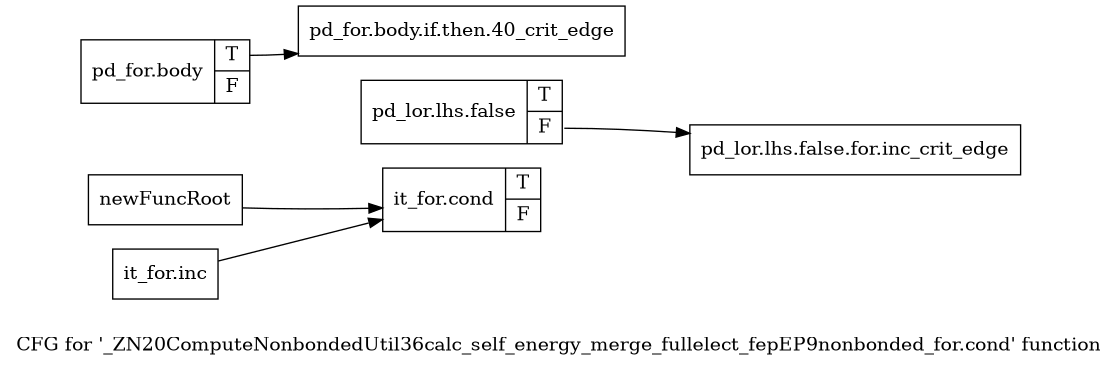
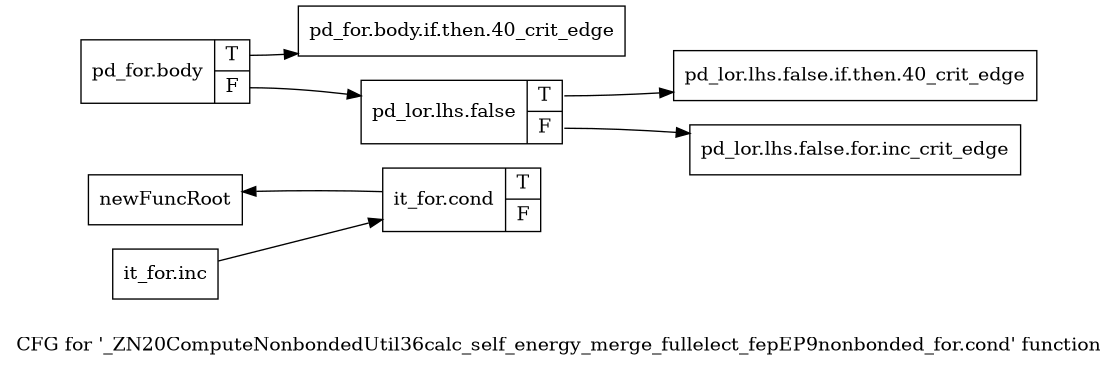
none -> (855, 76)
none -> (299, 90)
(306, 209) -> (319, 191)
